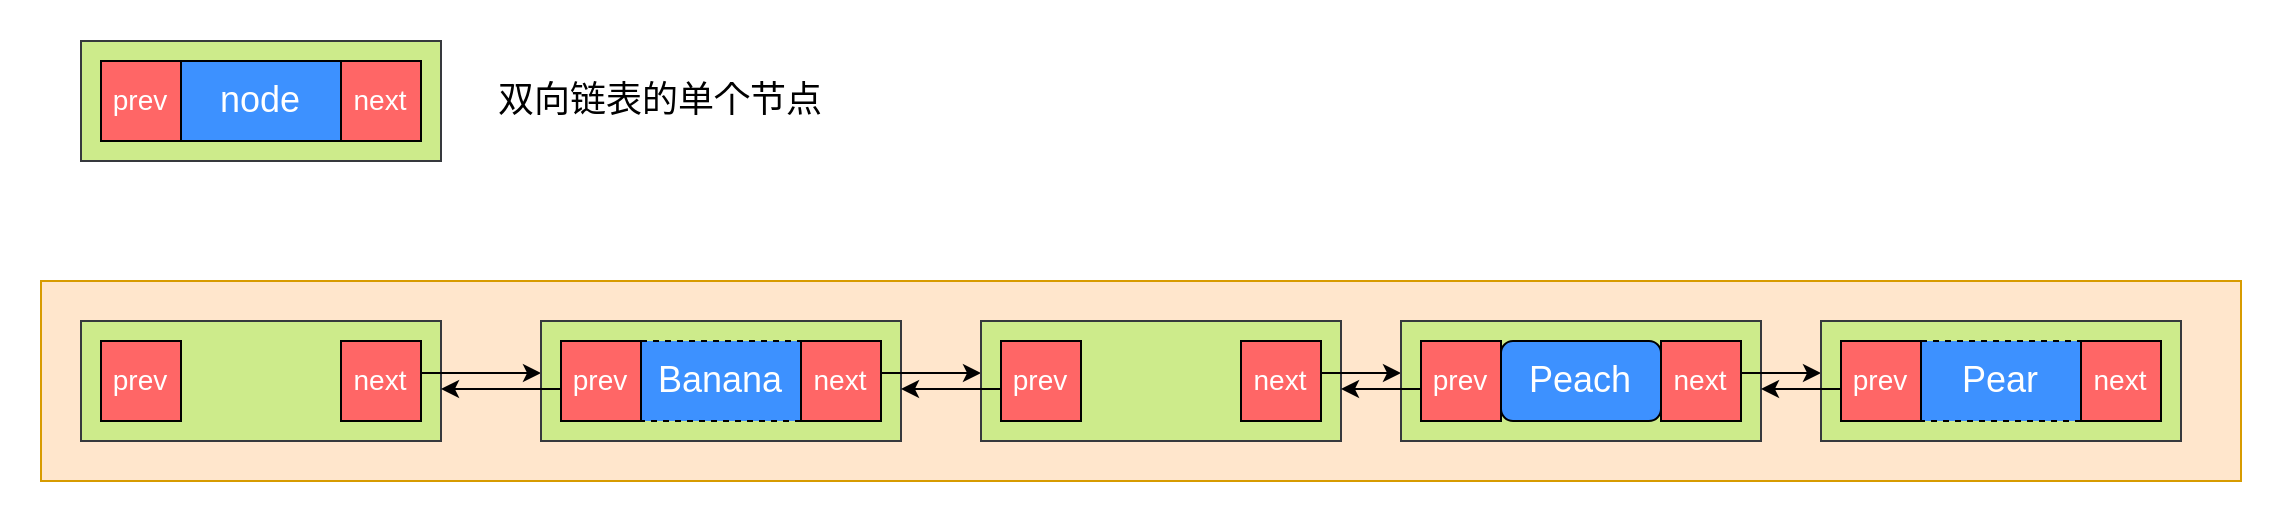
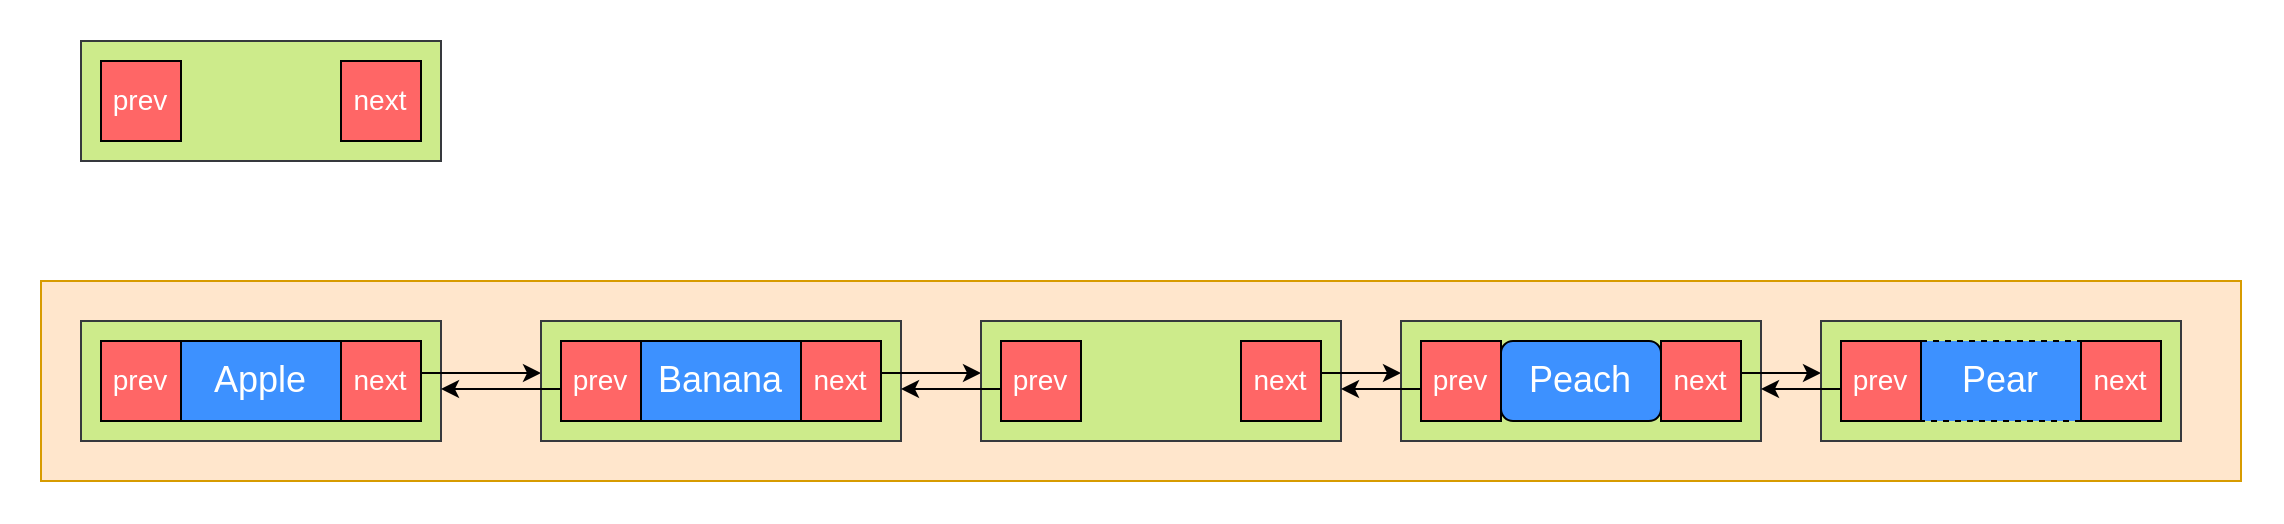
(261, 101) -> none
(661, 101) -> none
none -> (261, 381)
(721, 381) -> (721, 381)
